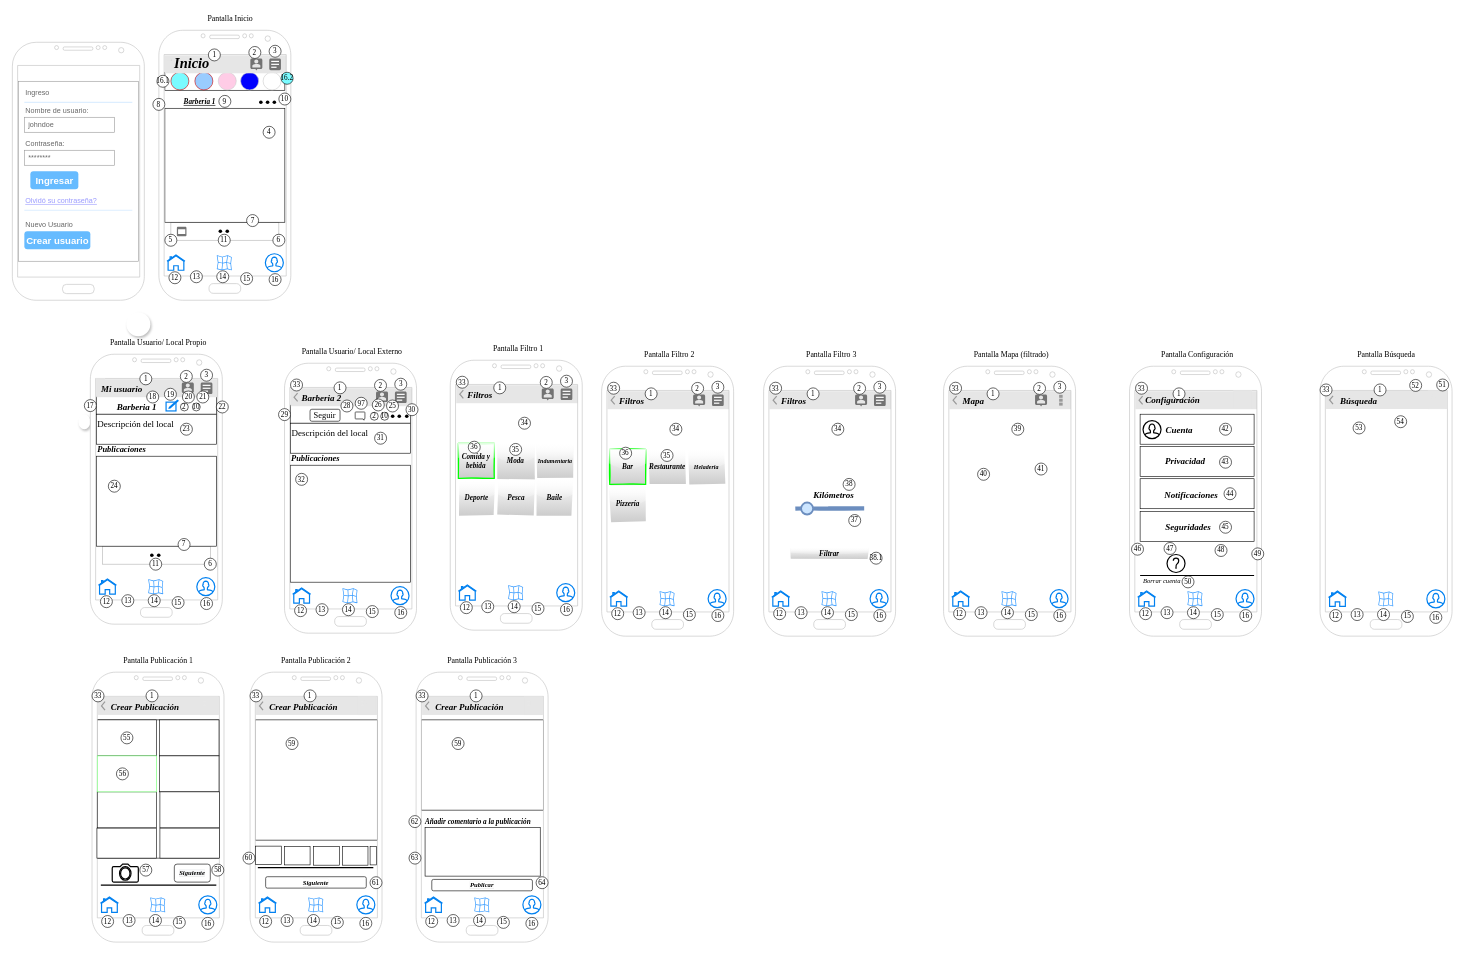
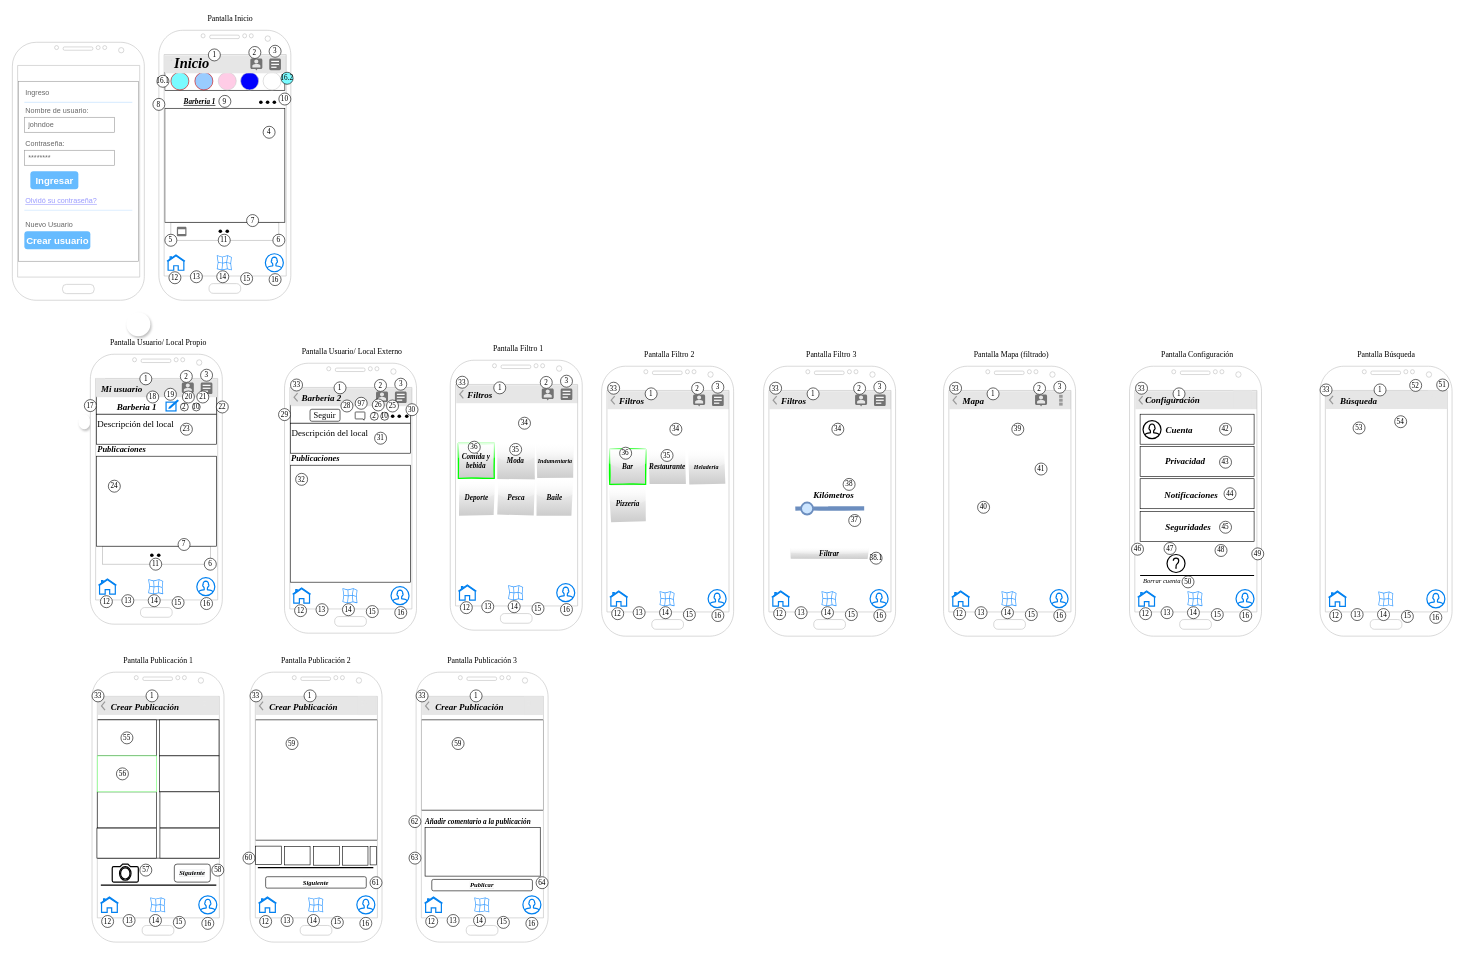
(984, 474) -> (984, 507)
